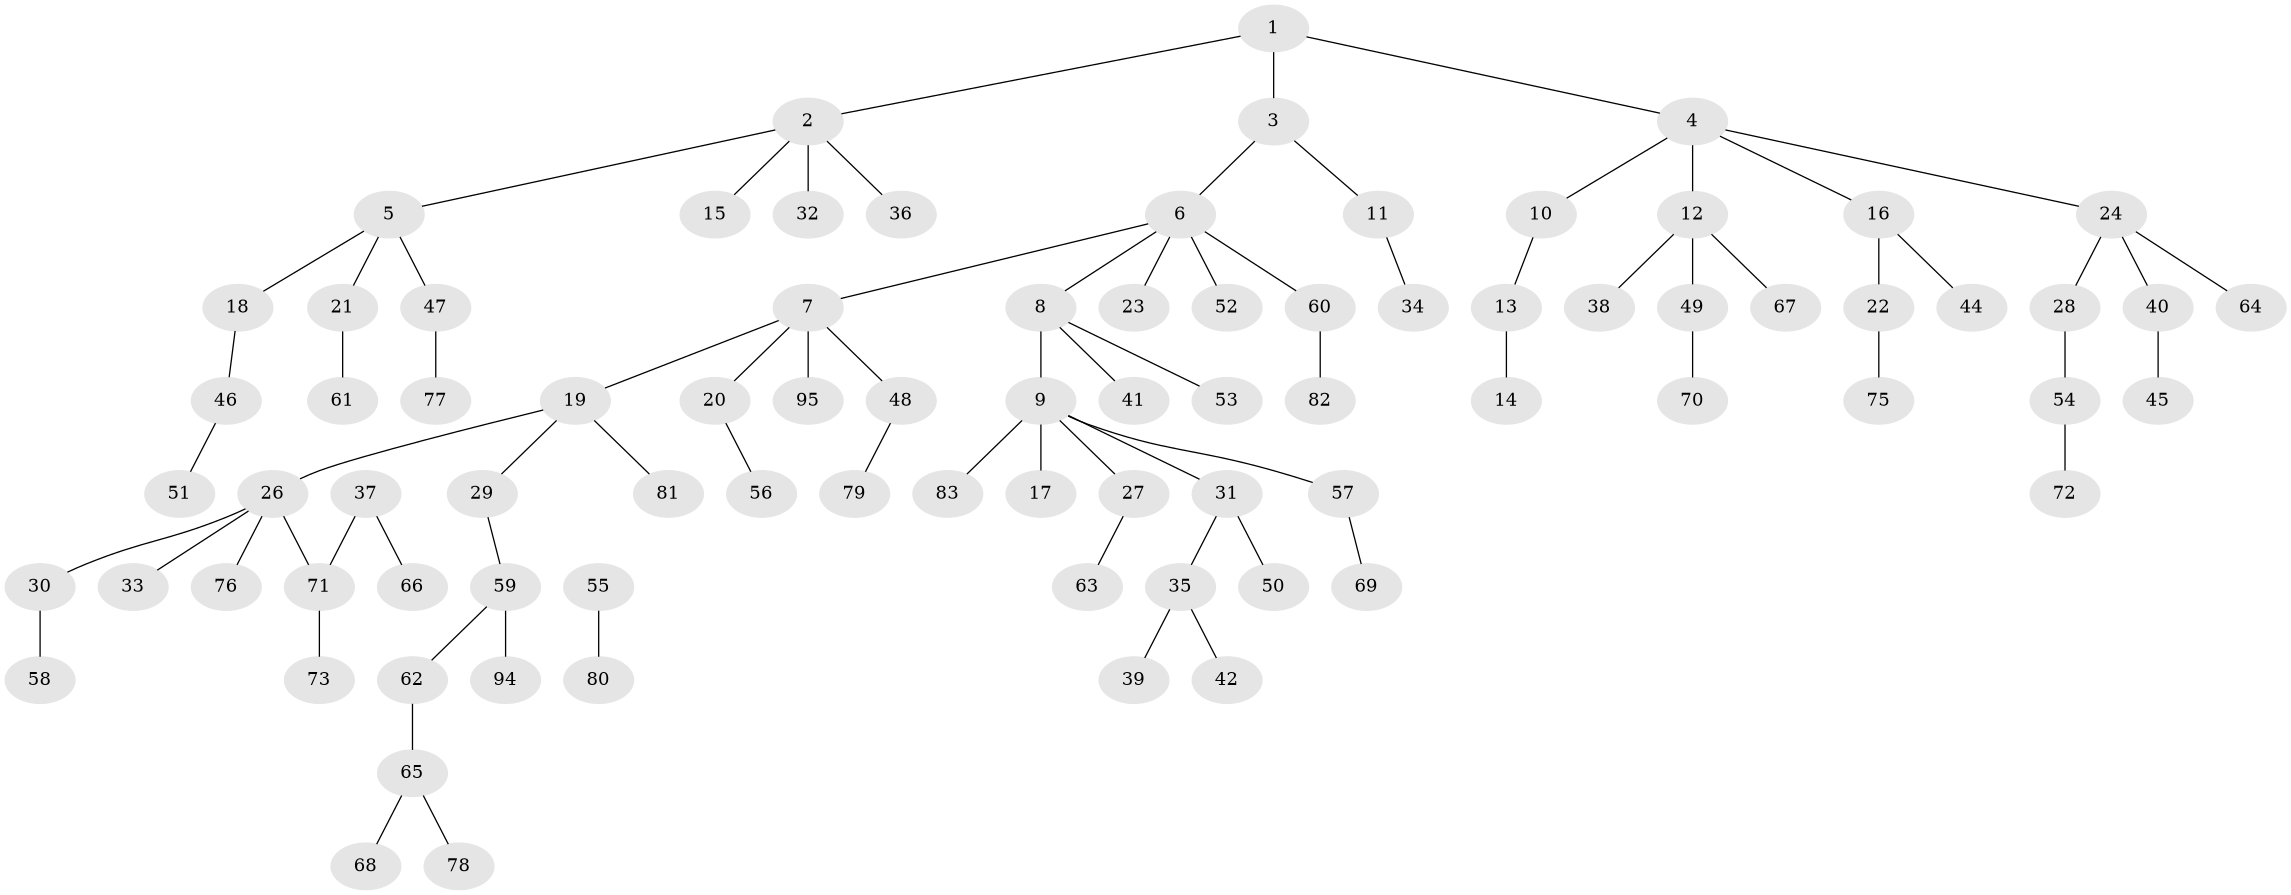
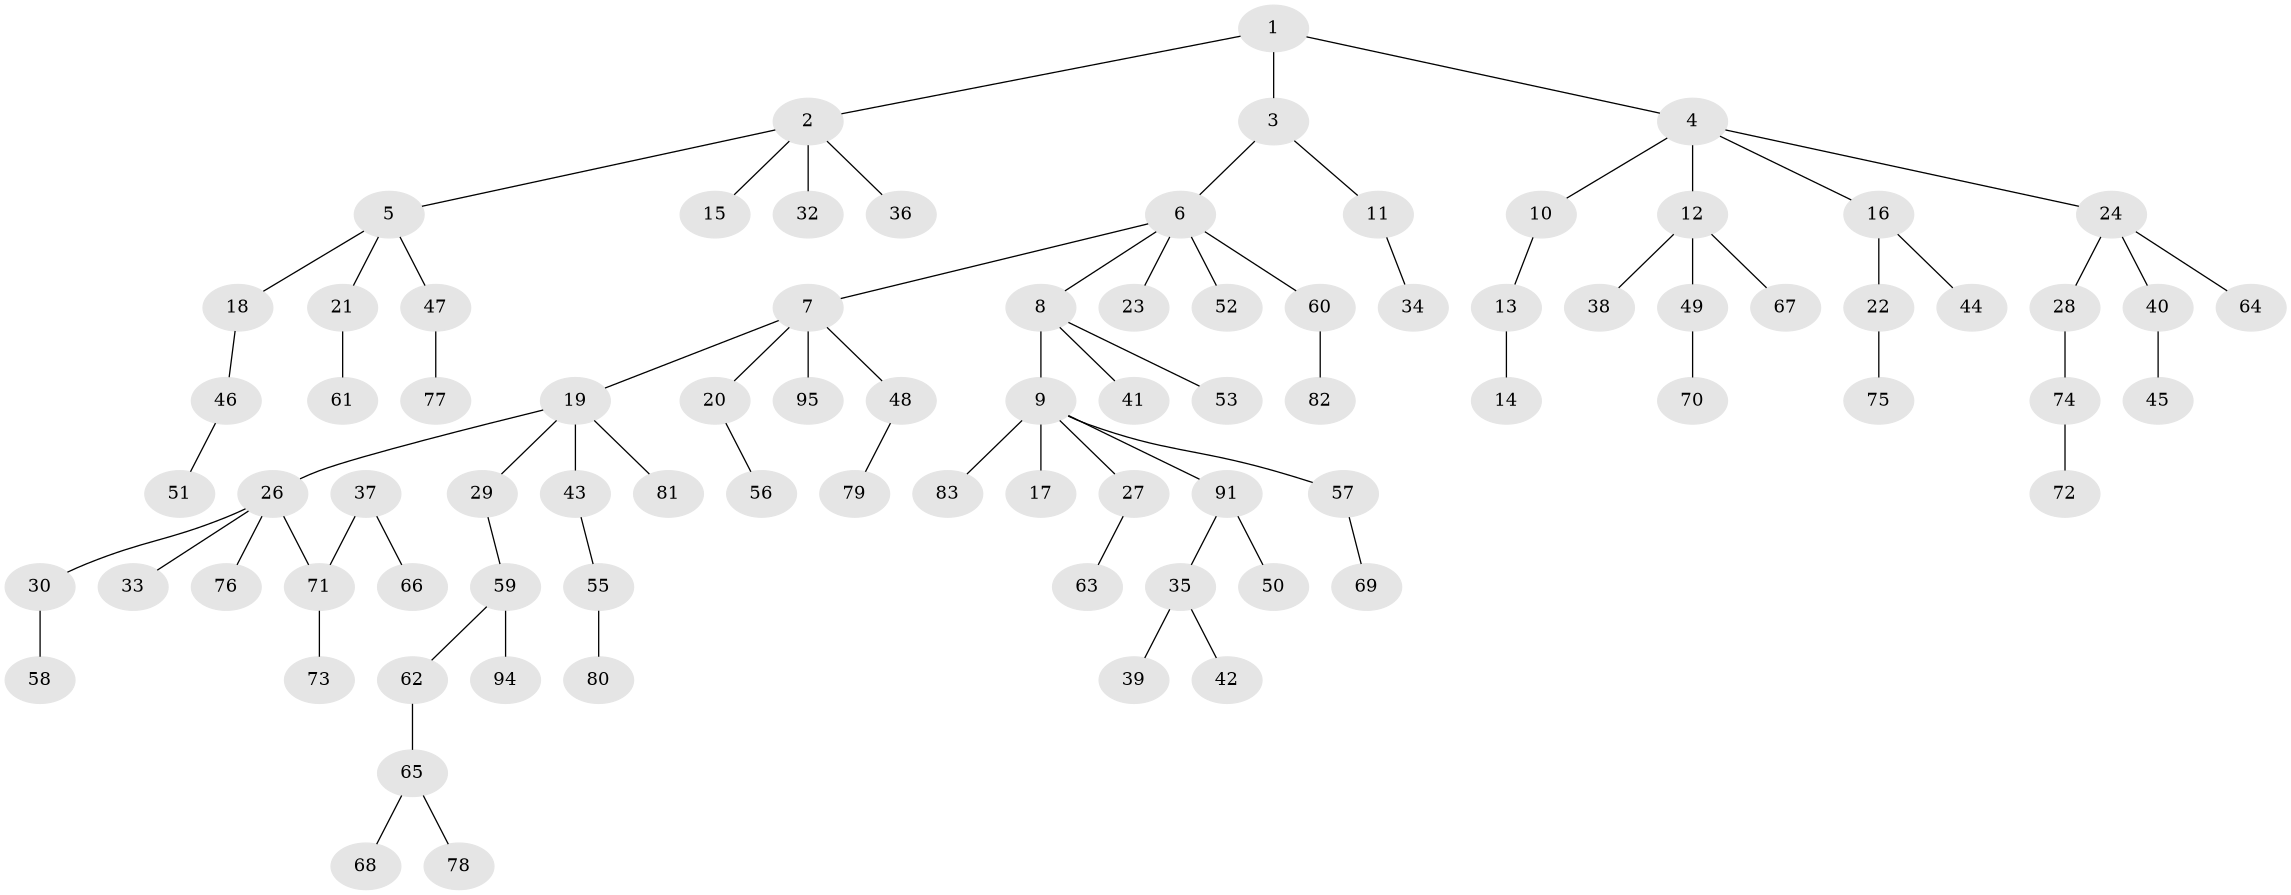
(2065, 401) -> (2065, 401)
none -> (575, 494)
(1227, 494) -> (1227, 494)
